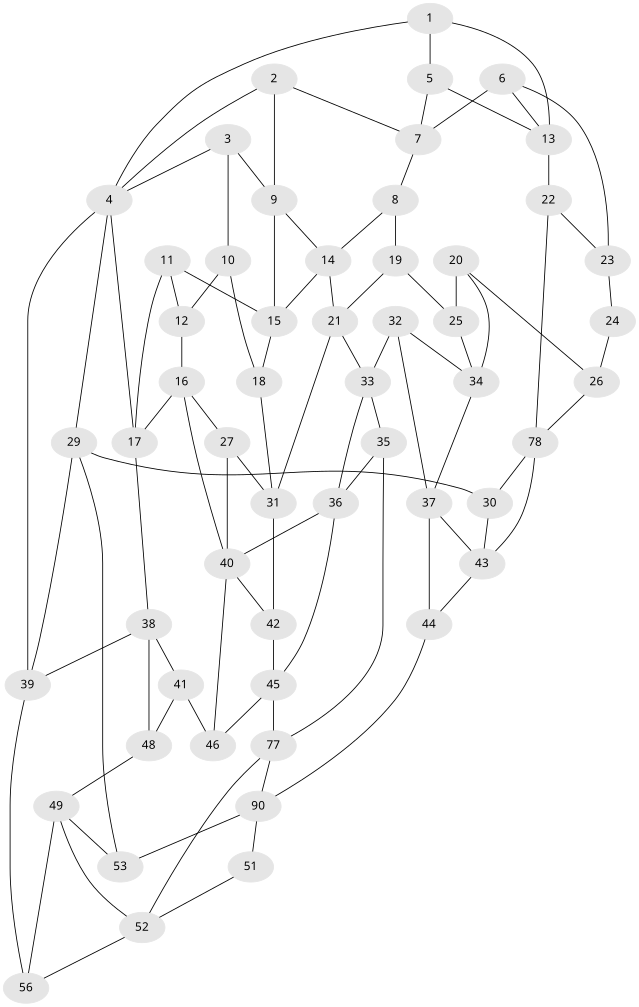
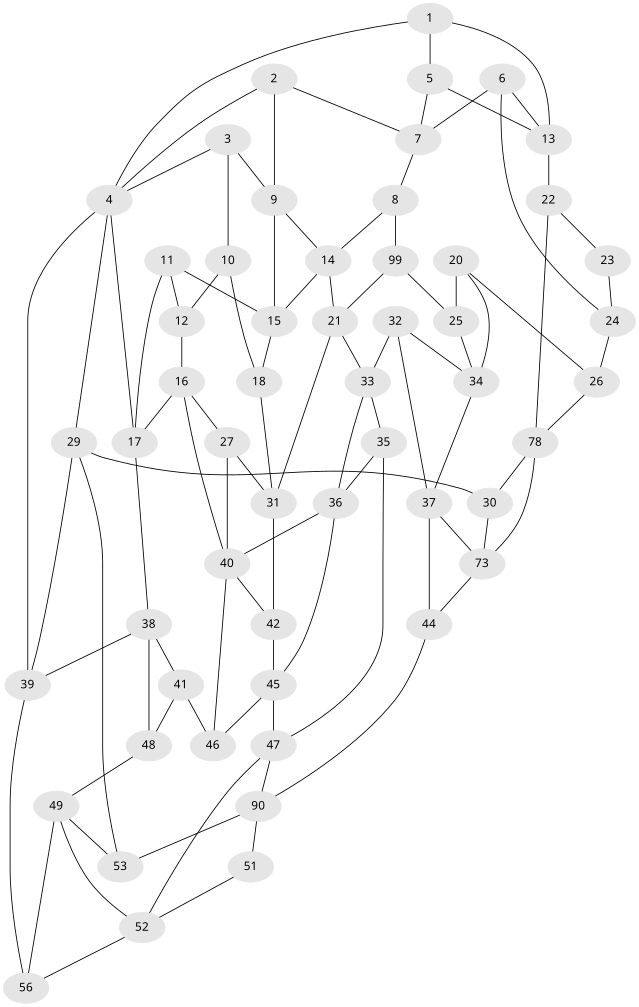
(593, 150) -> (519, 216)
(396, 261) -> (396, 261)
(482, 564) -> (482, 564)
(274, 746) -> (274, 746)
